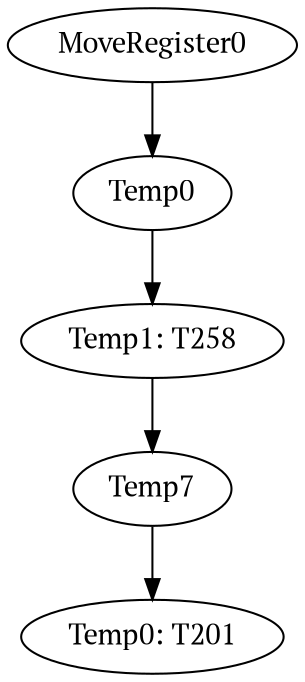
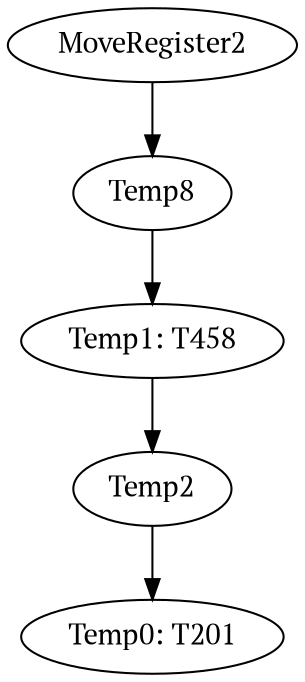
(152, 45) -> (152, 45)
(152, 193) -> (152, 193)
(152, 341) -> (152, 341)
(152, 489) -> (152, 489)
